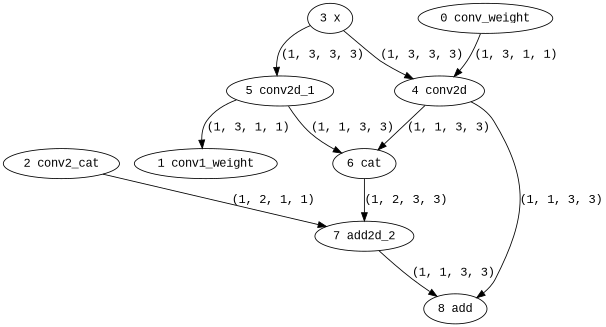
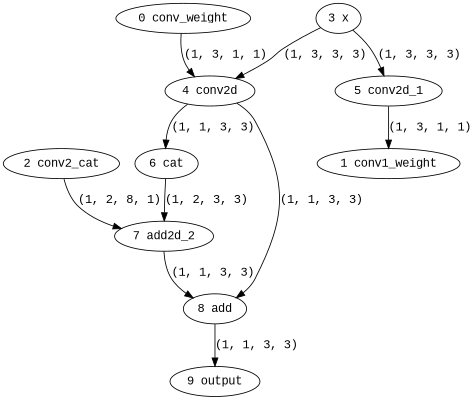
(308, 131) -> none
(273, 200) -> (120, 200)
none -> (215, 381)
